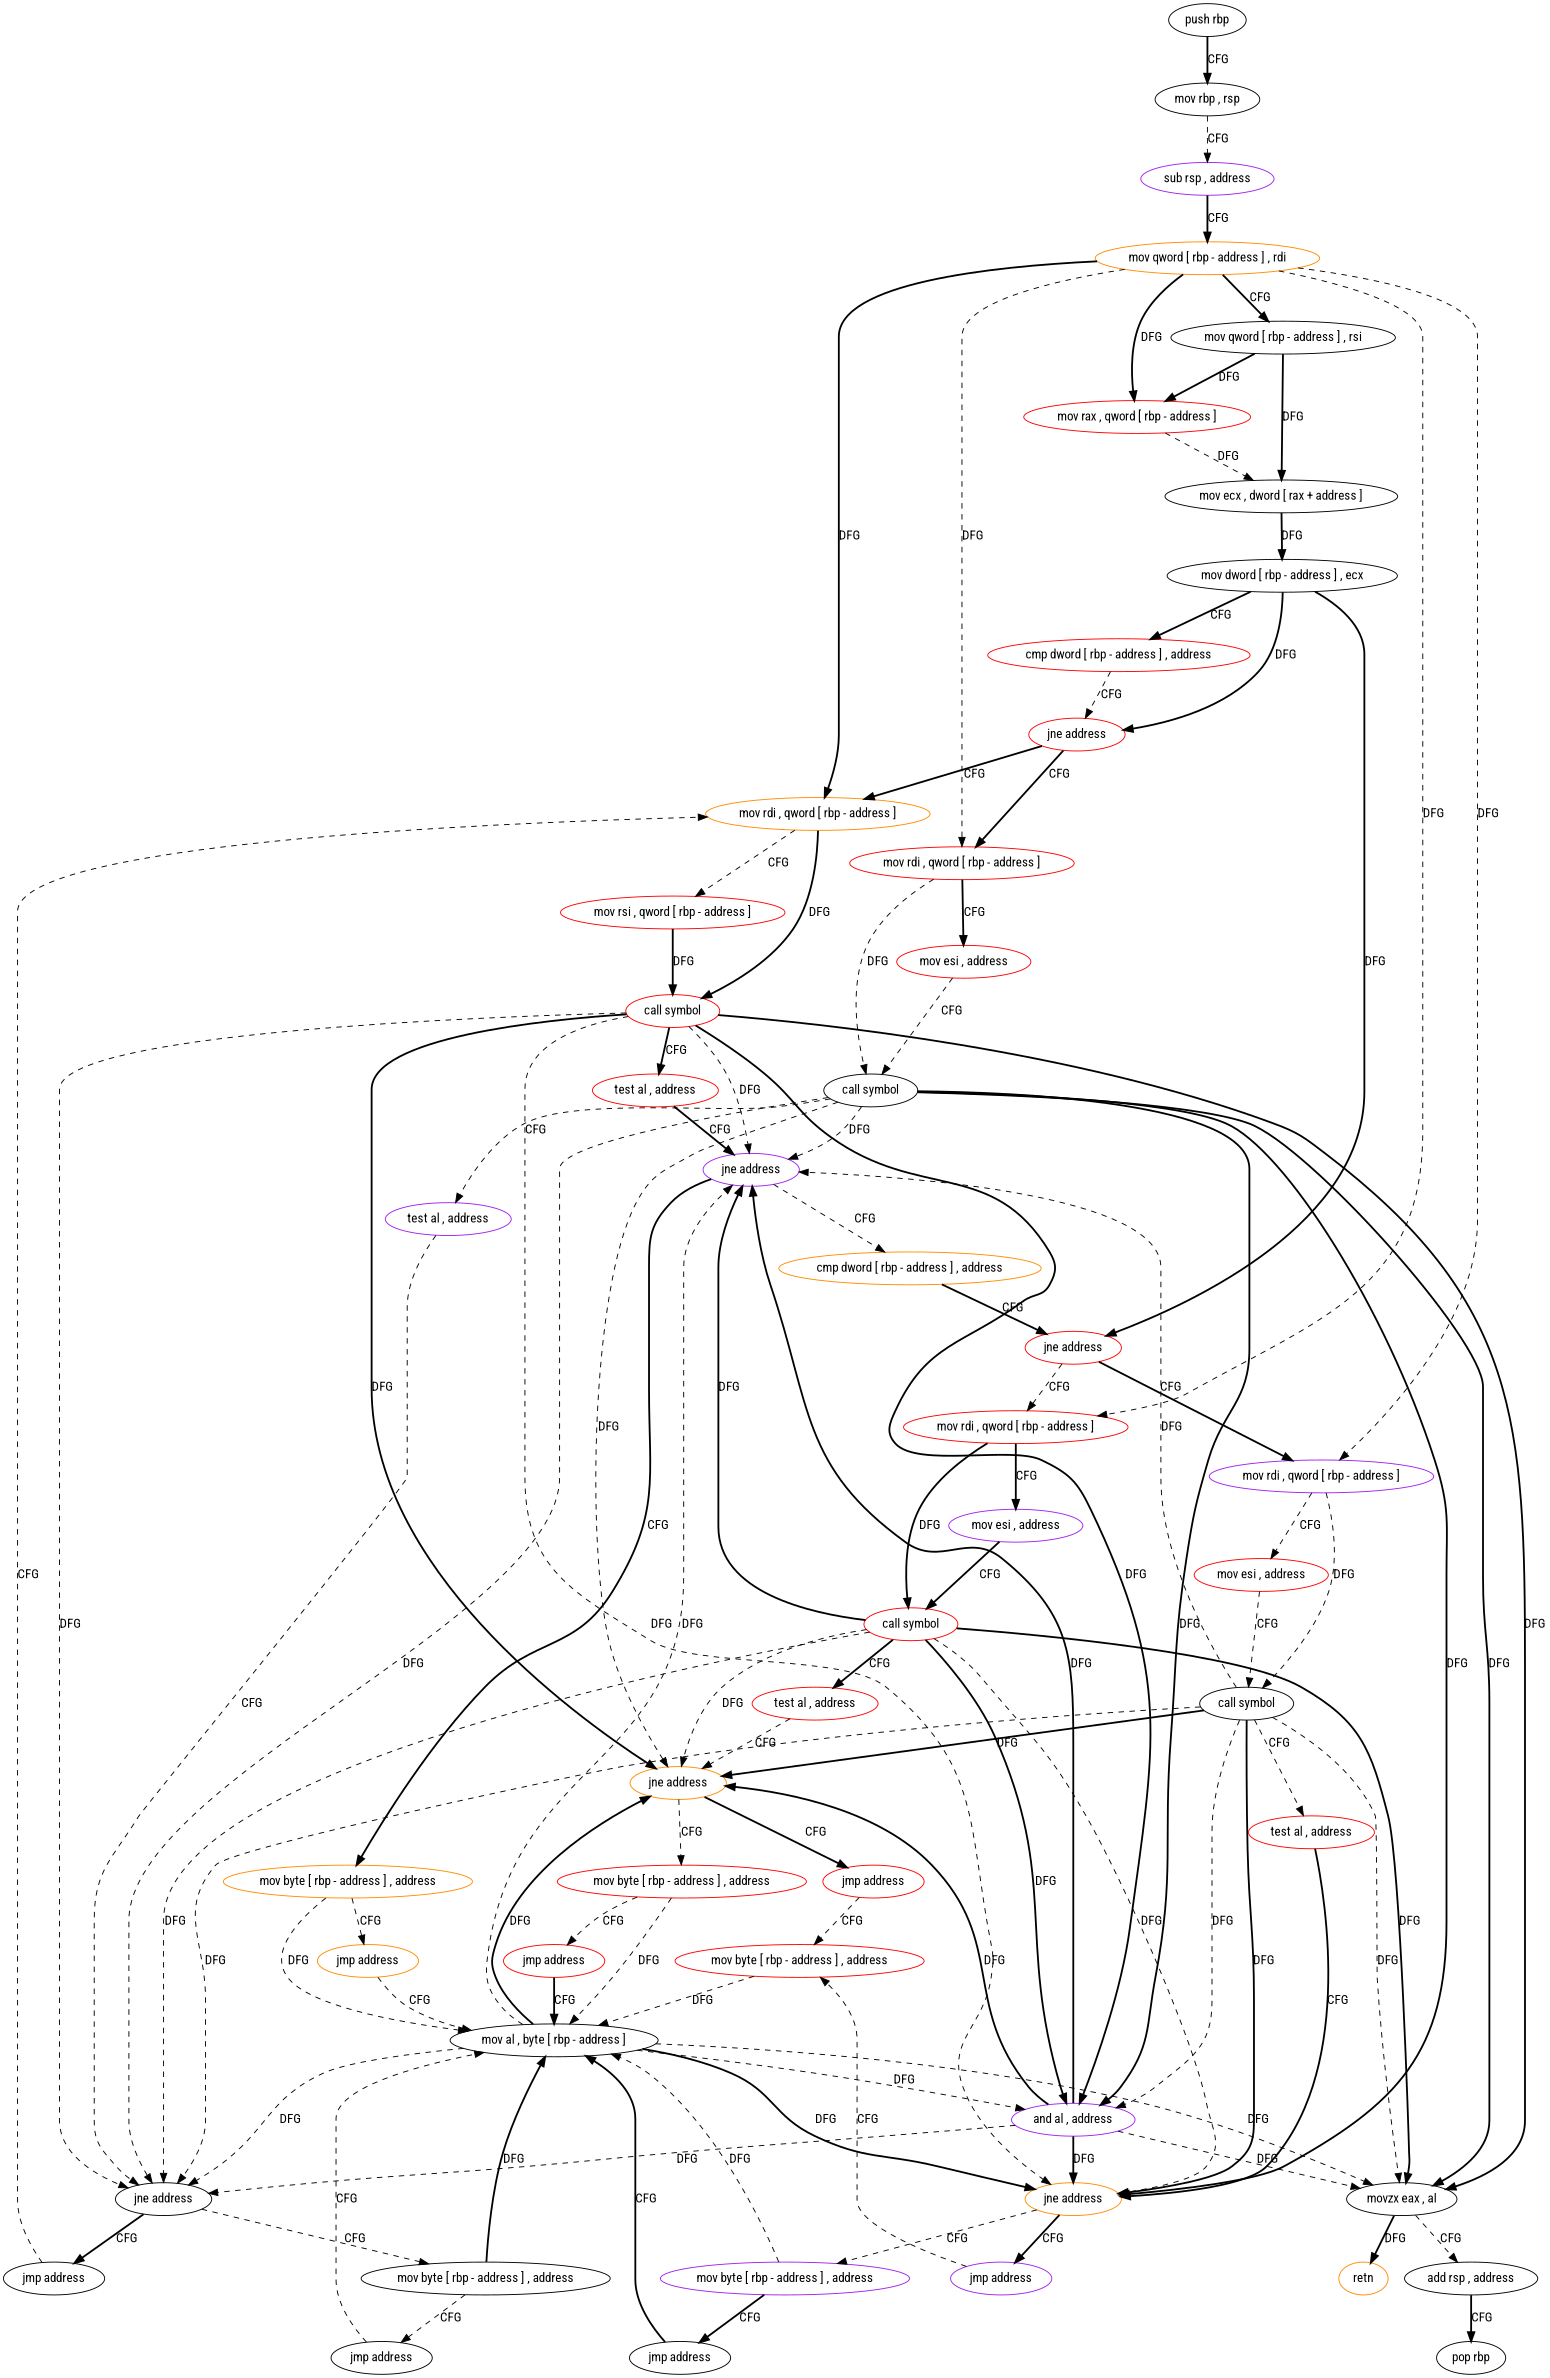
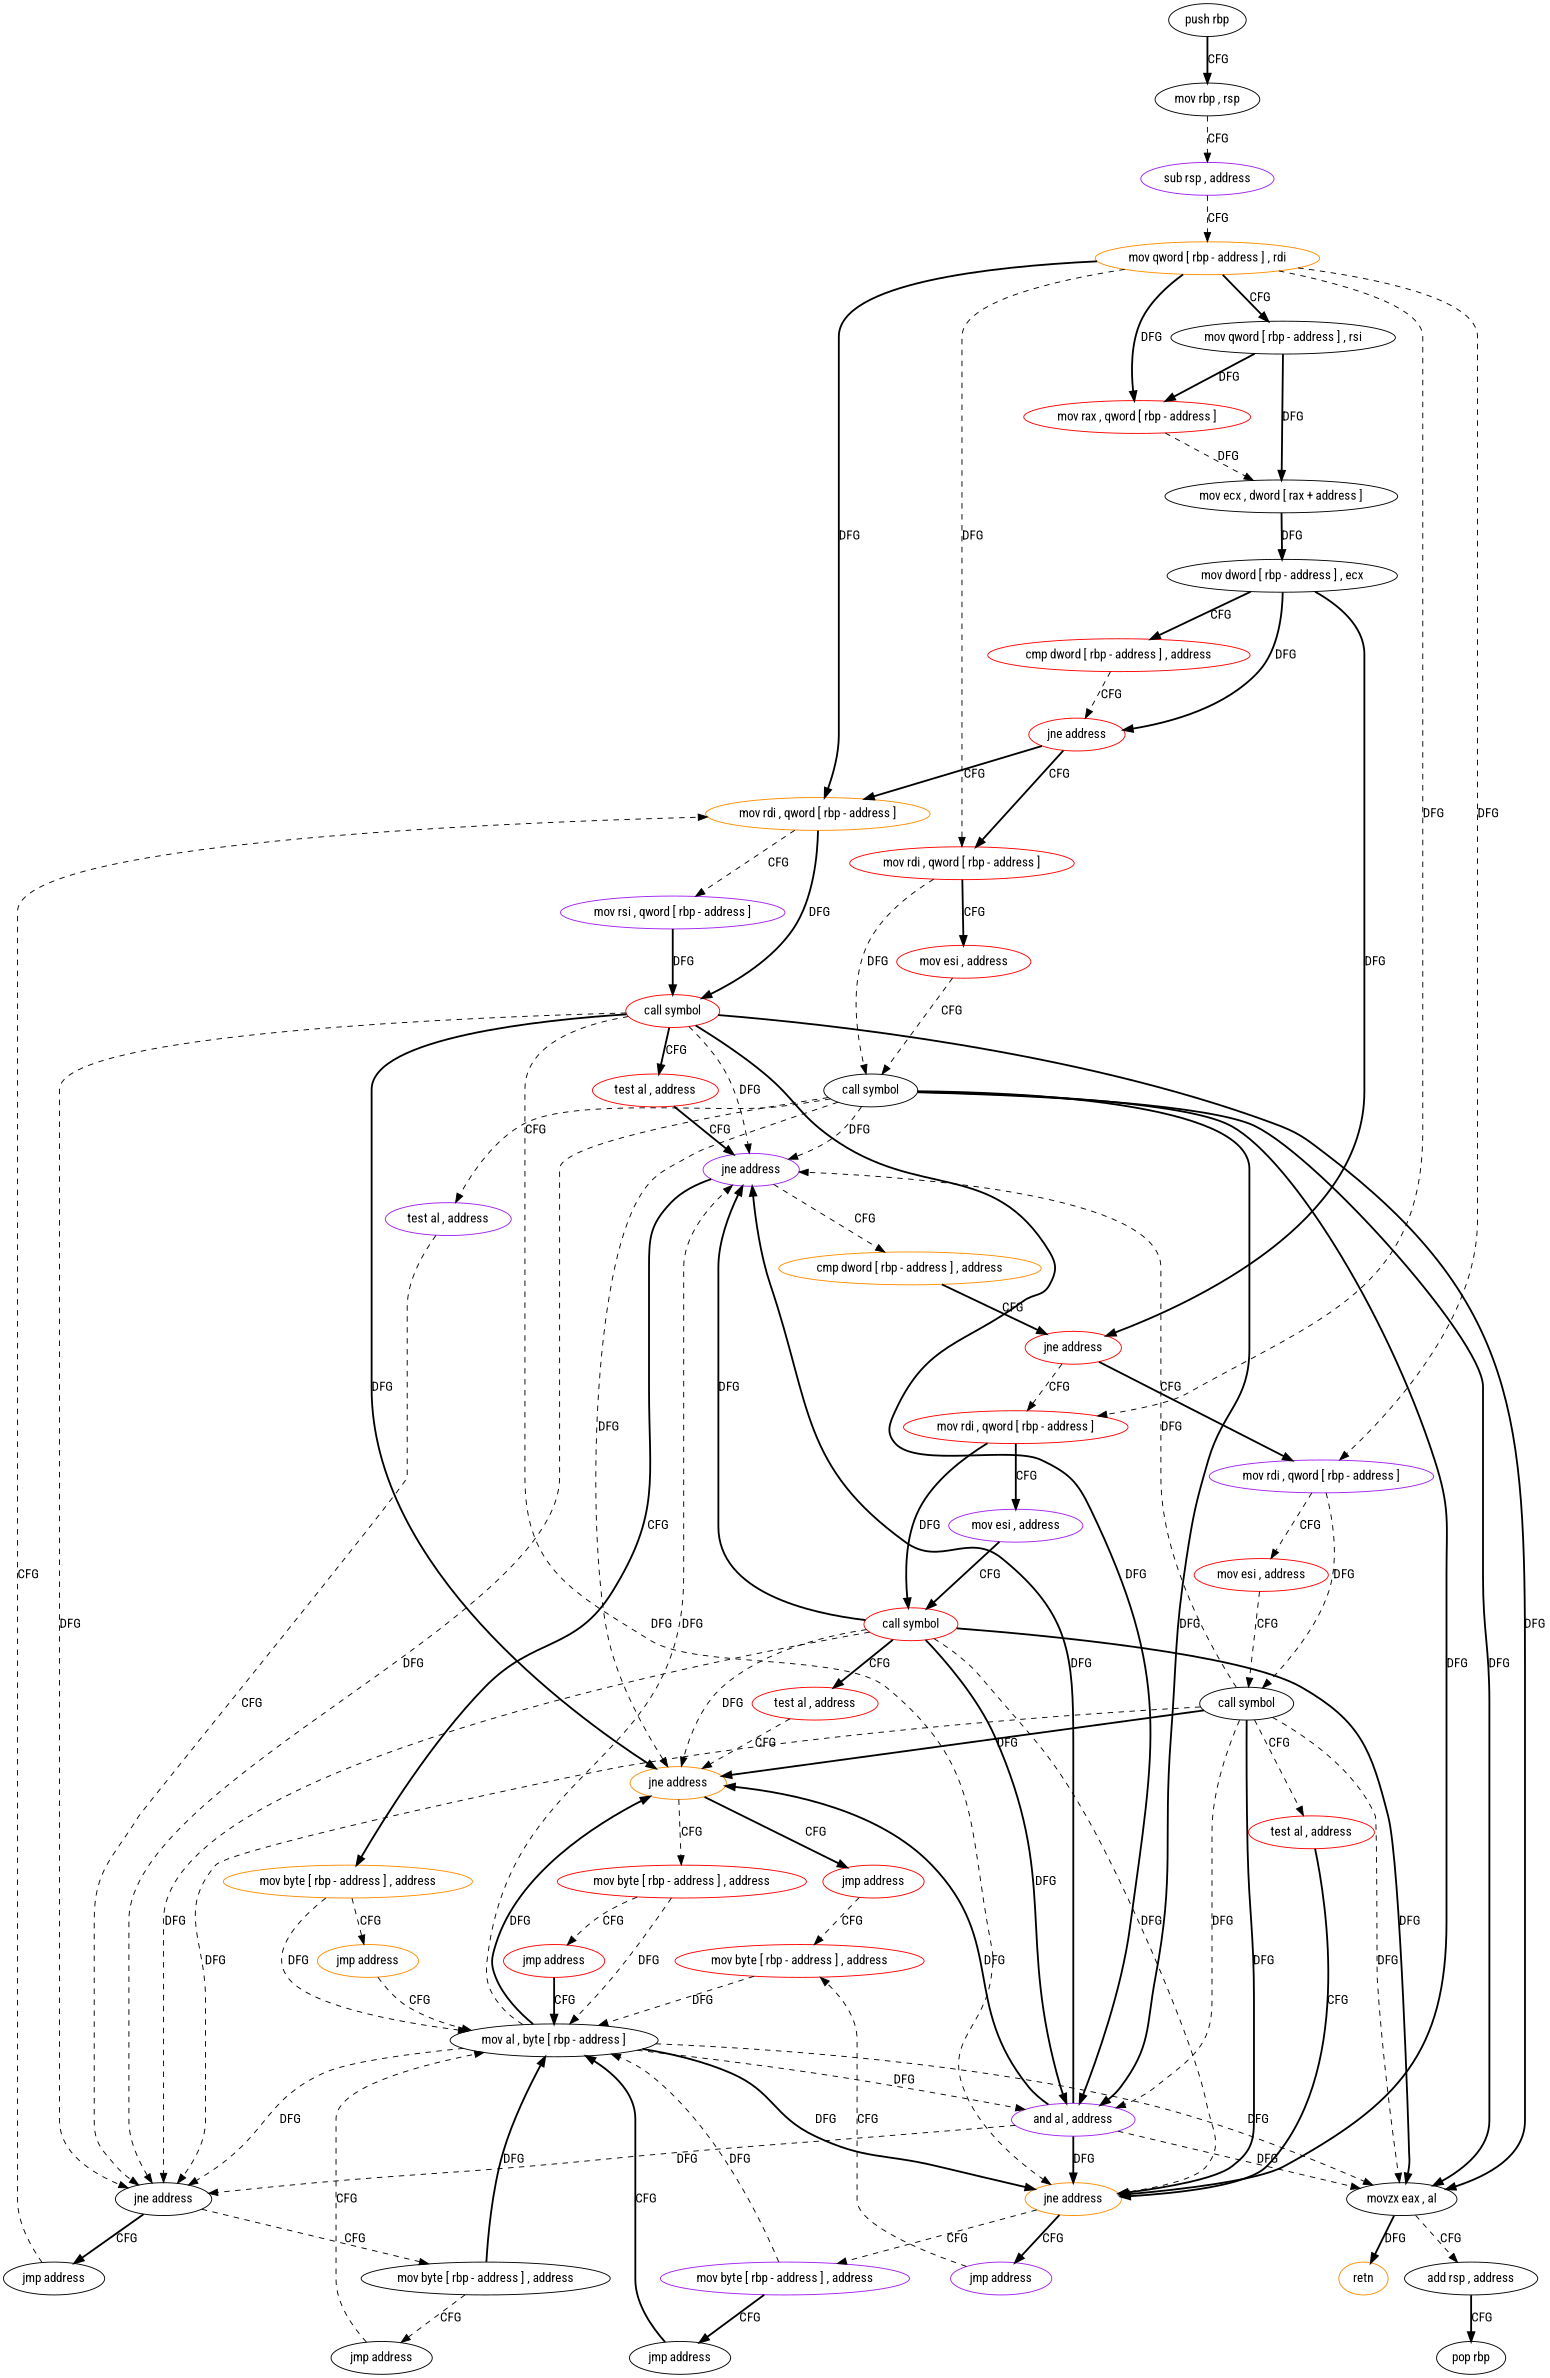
(1207, 214) -> (1207, 214)
(673, 913) -> (673, 913)
